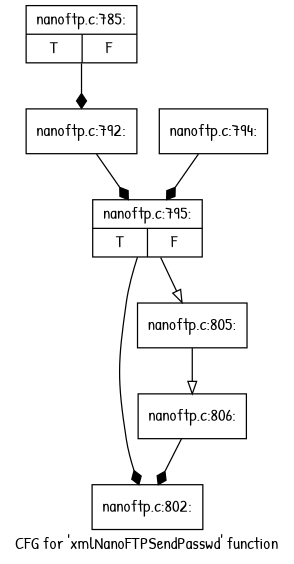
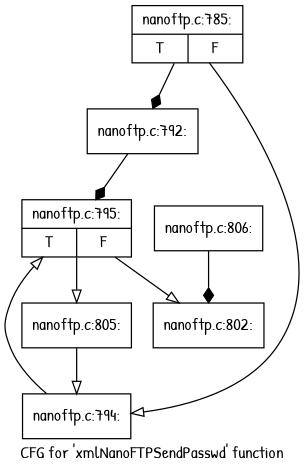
(187, 171) -> (6, 333)
none -> (299, 272)
(120, 364) -> (142, 276)
(192, 365) -> (77, 365)
